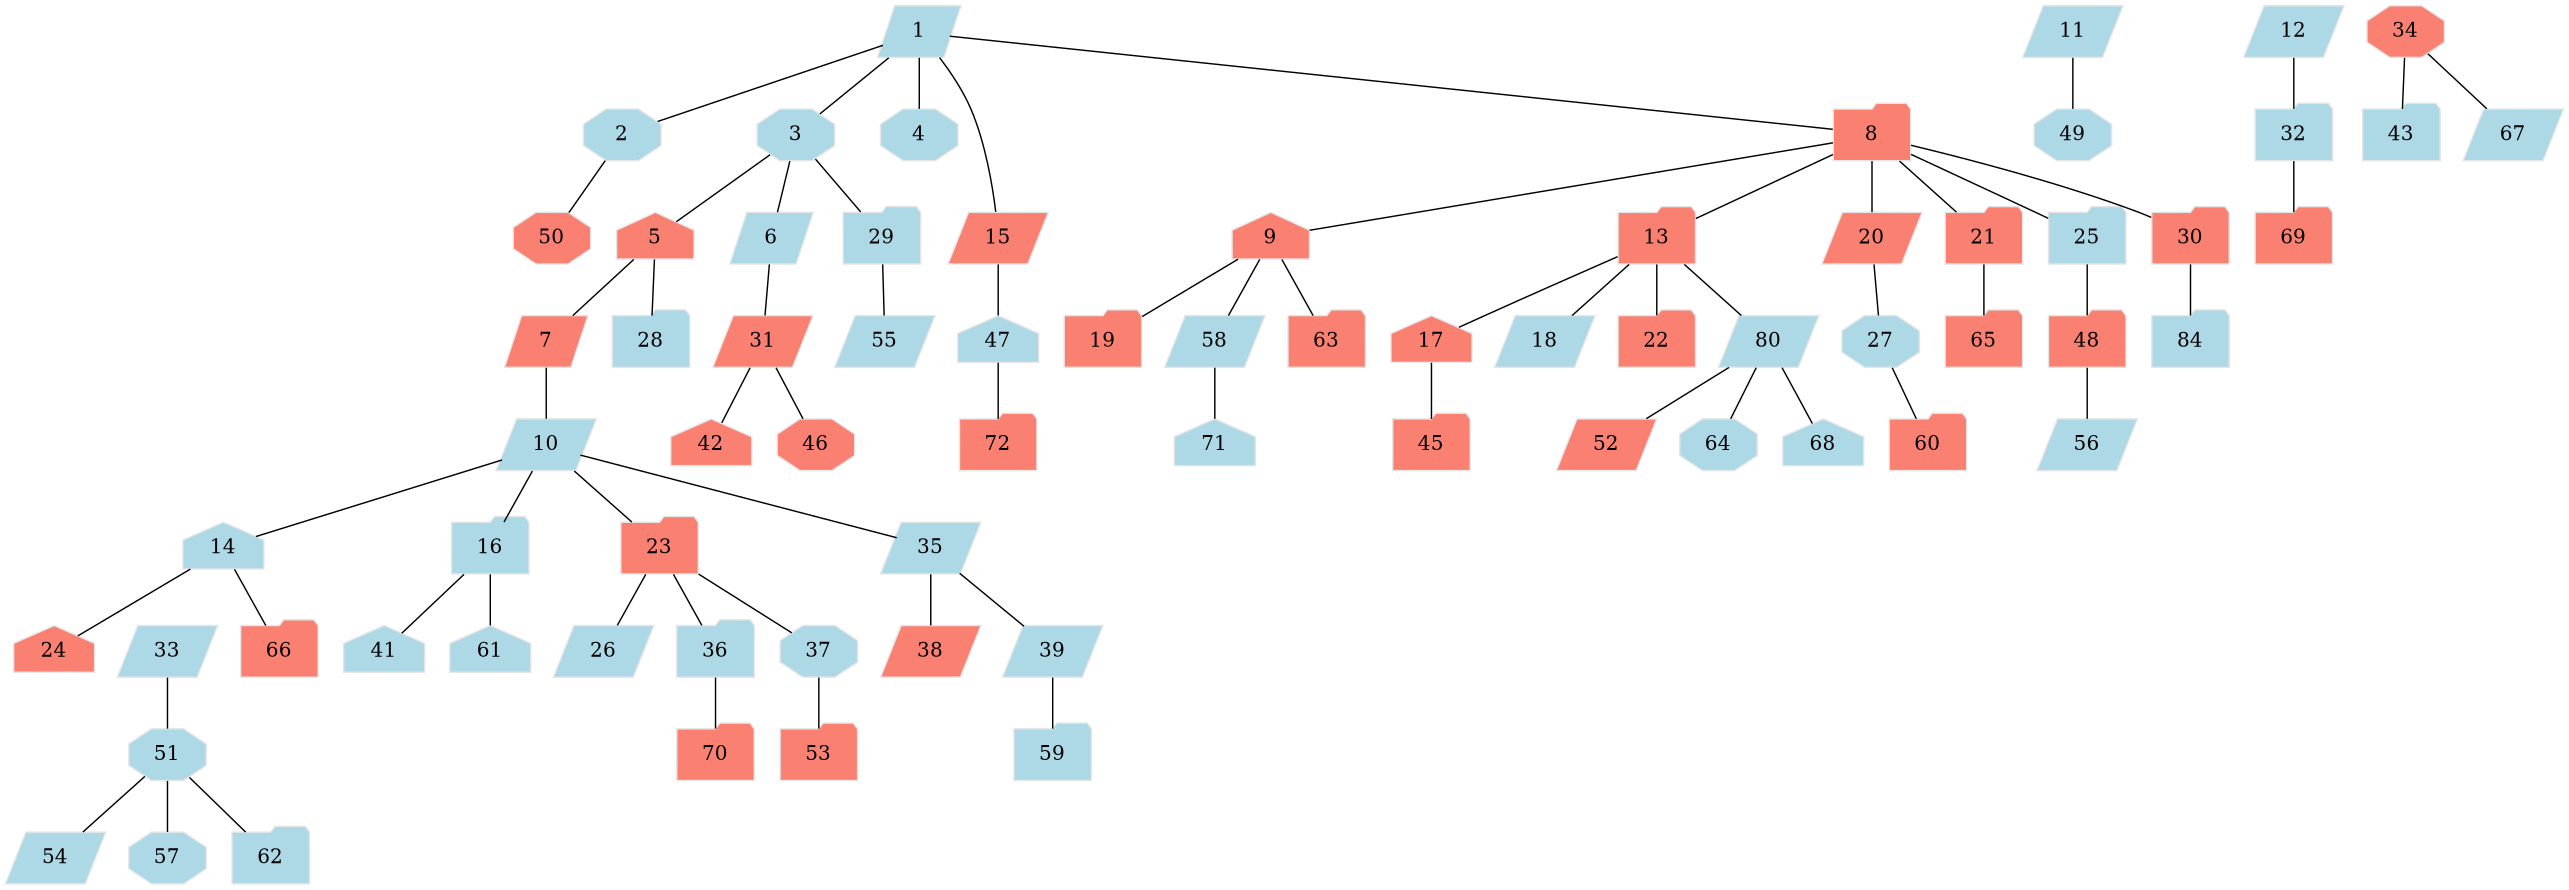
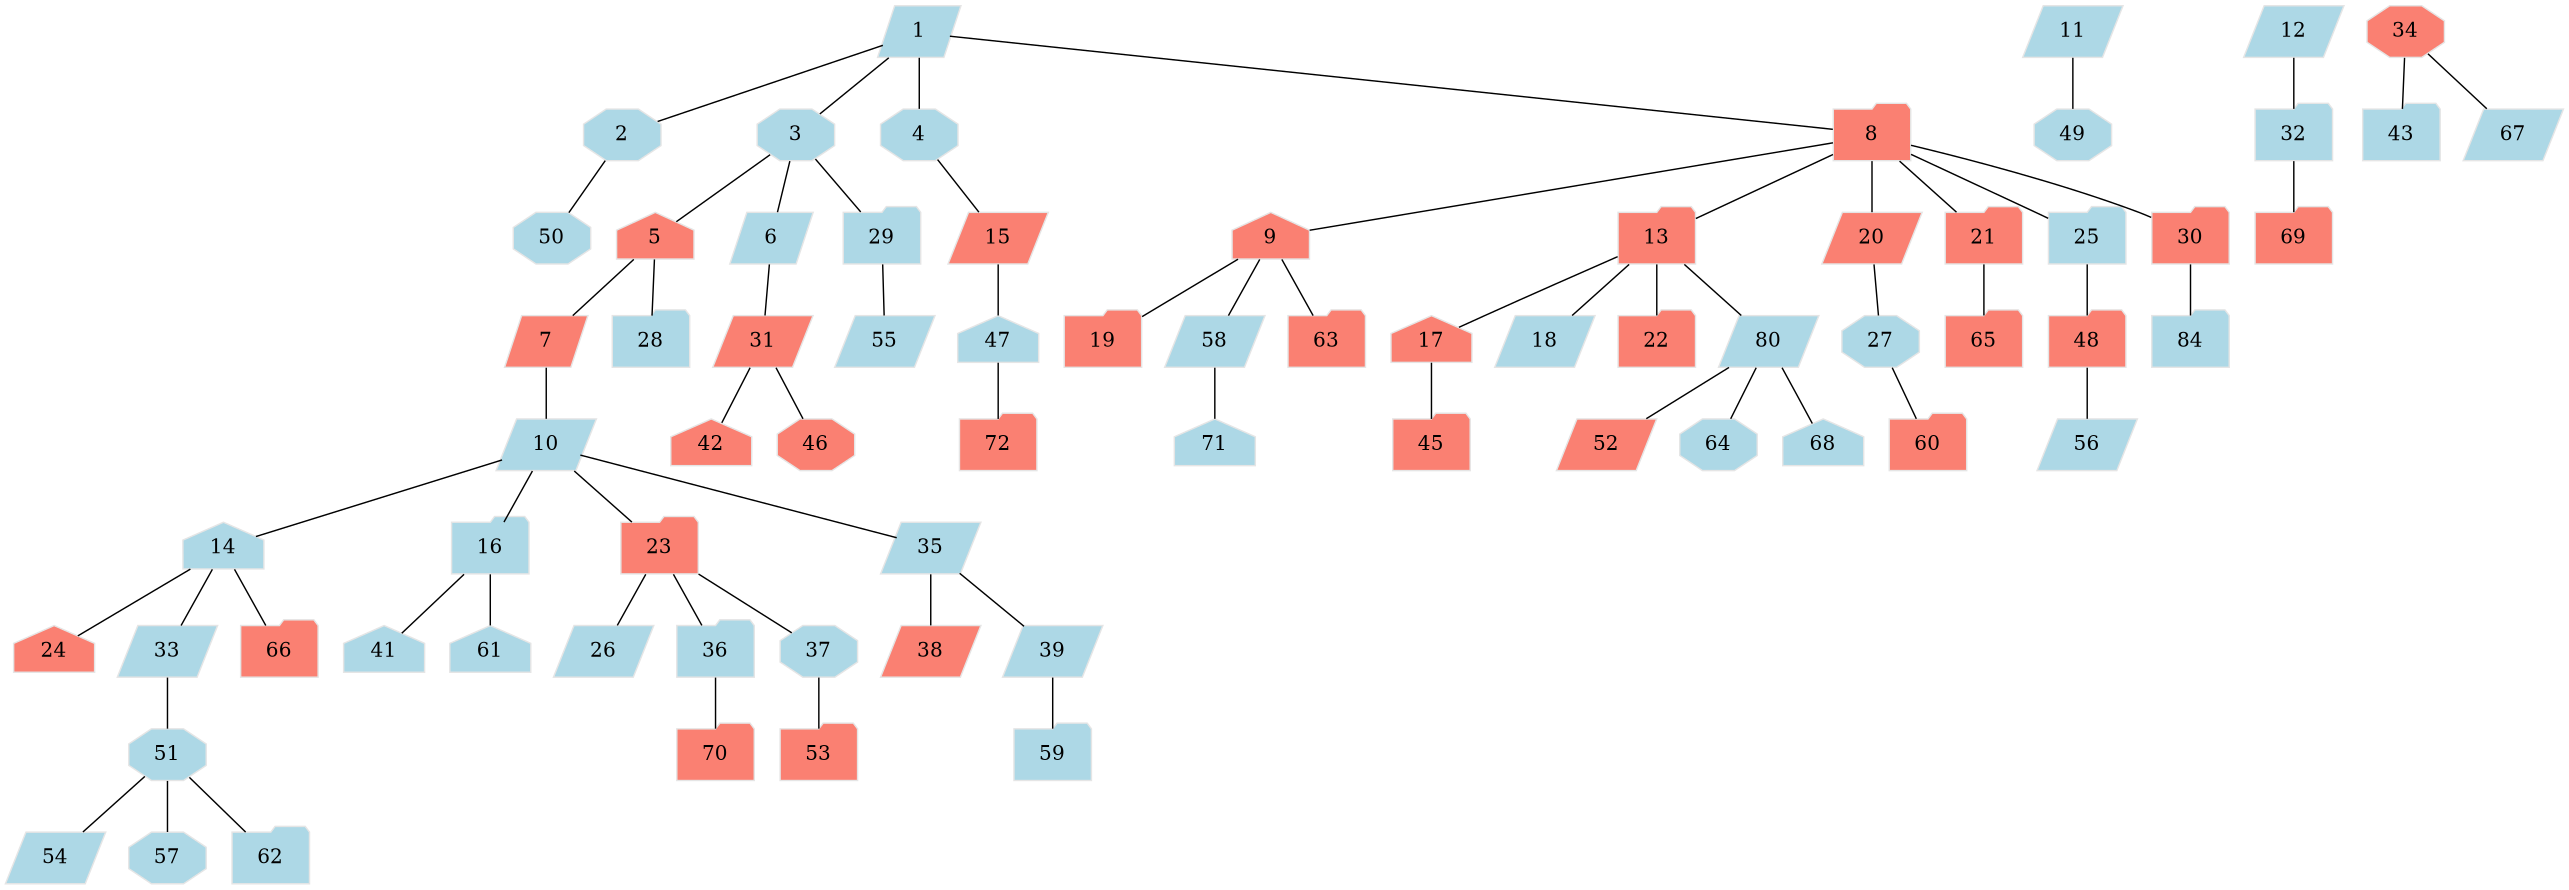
(979, 131) -> (958, 186)
(552, 238) -> (552, 238)
none -> (197, 597)
